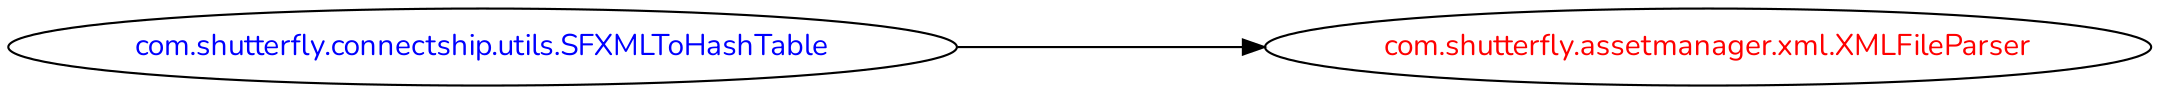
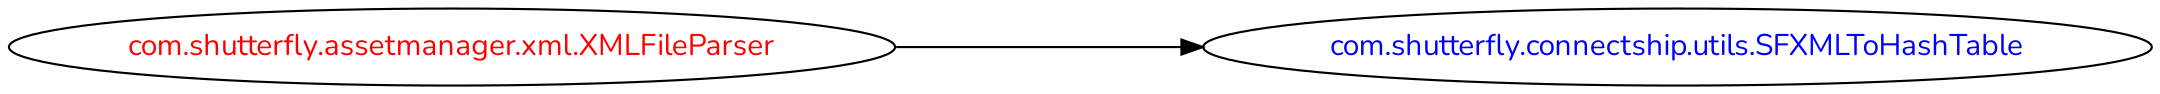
(1100, 47) -> (1039, 47)
